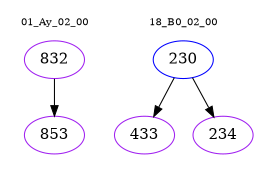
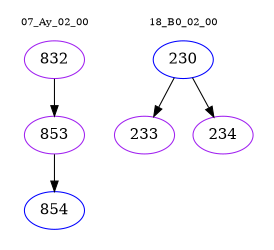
(55, 23) -> (55, 23)
(145, 135) -> (145, 135)
none -> (54, 210)
